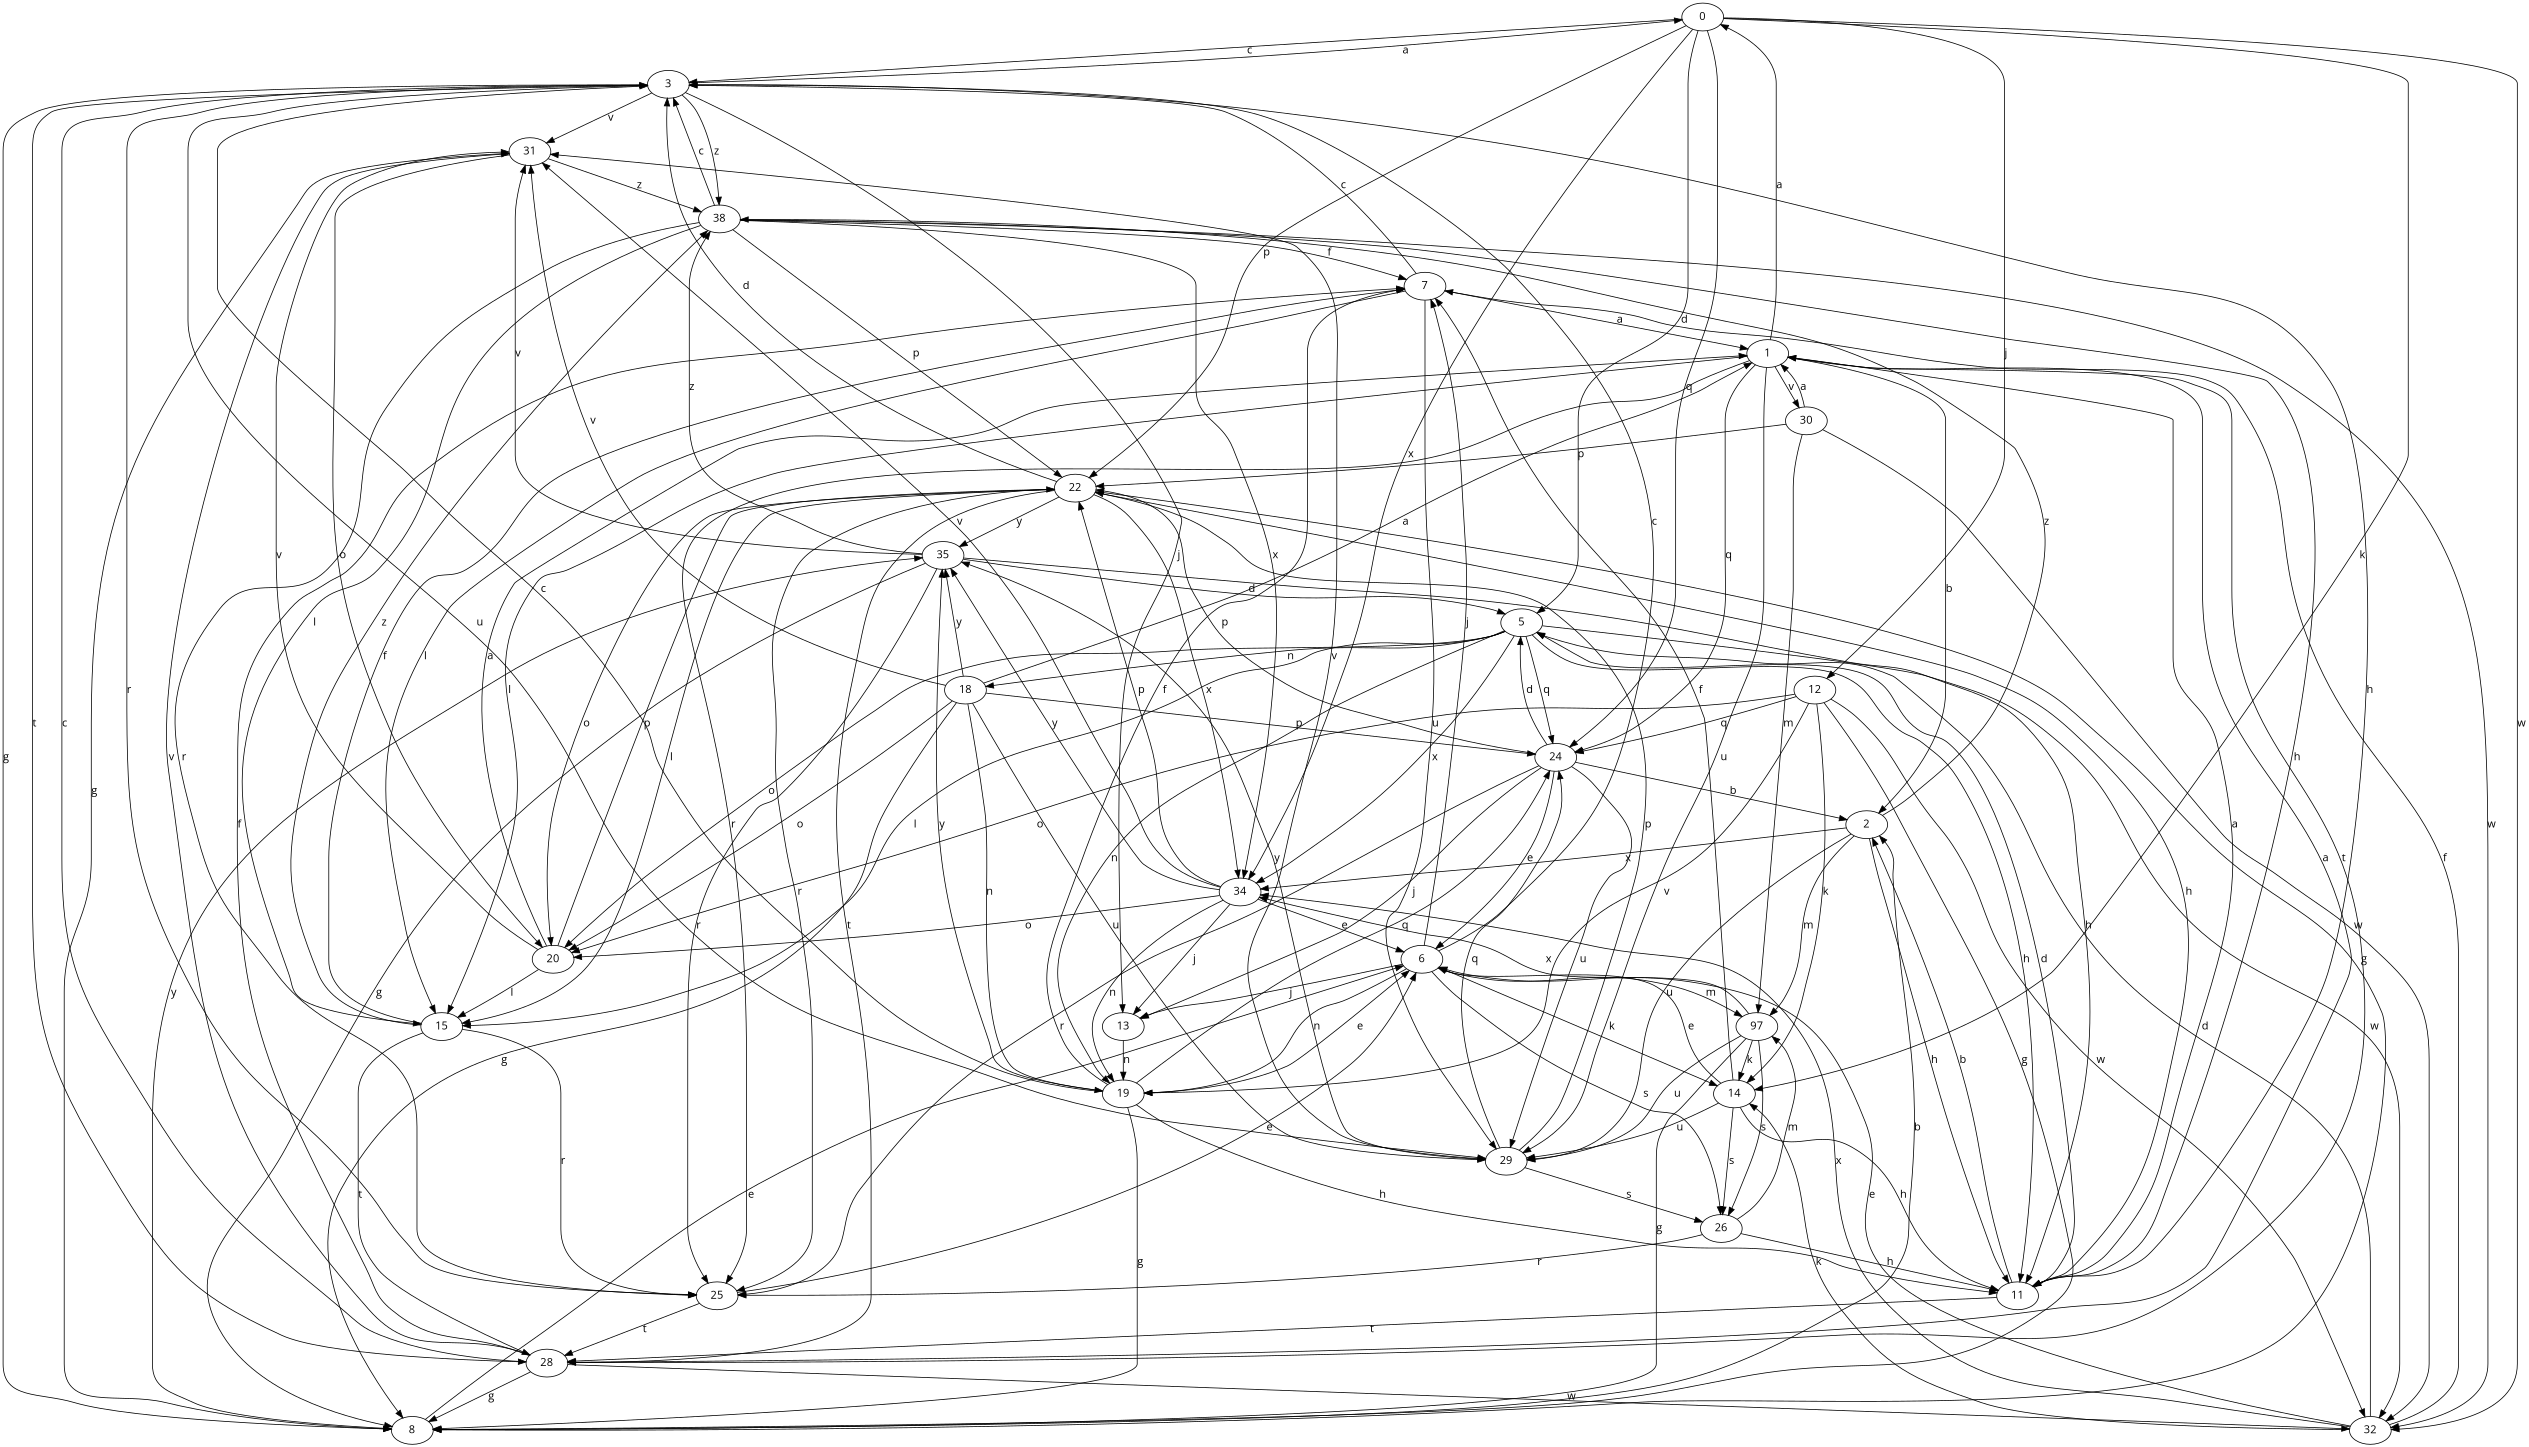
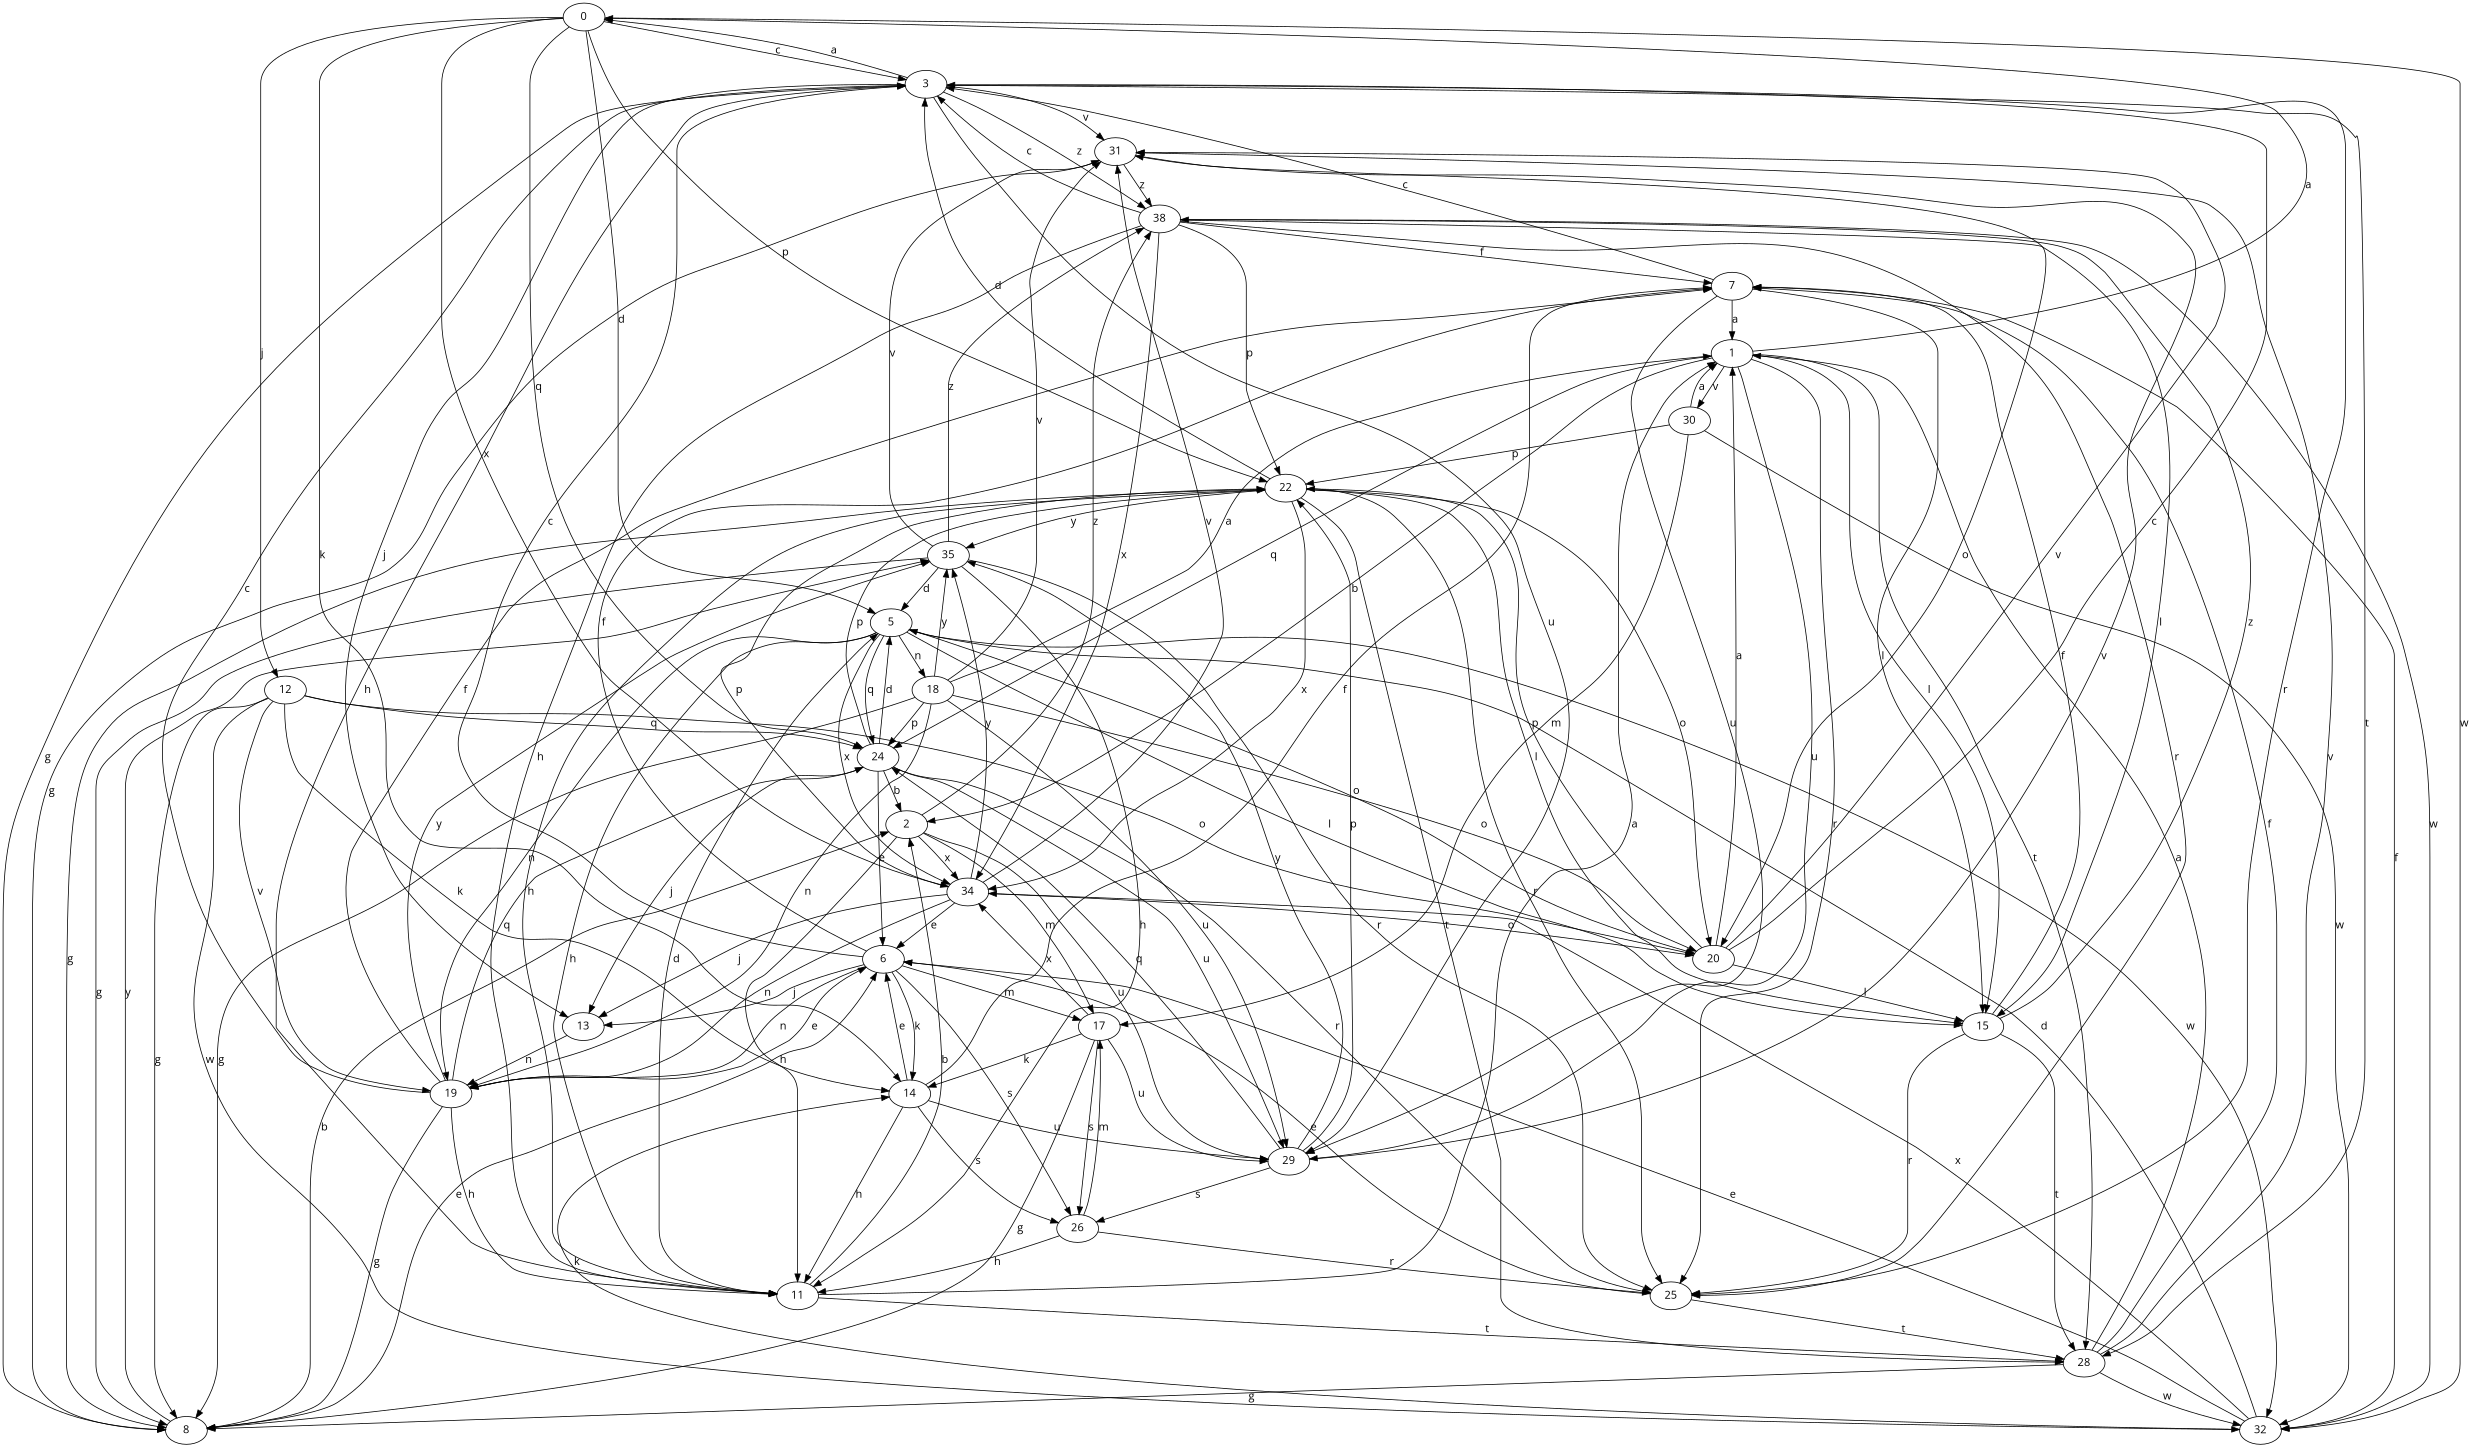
(62, 578) -> (2118, 116)
(1468, 623) -> (604, 623)
(1757, 1027) -> (1099, 1027)
